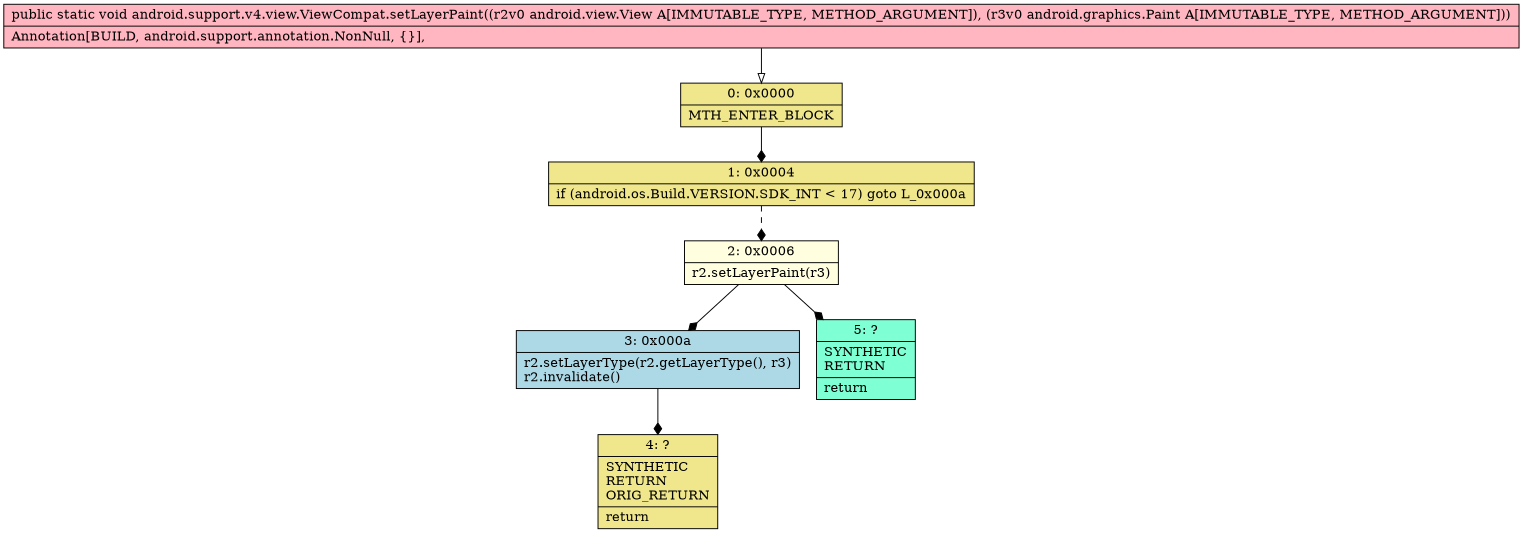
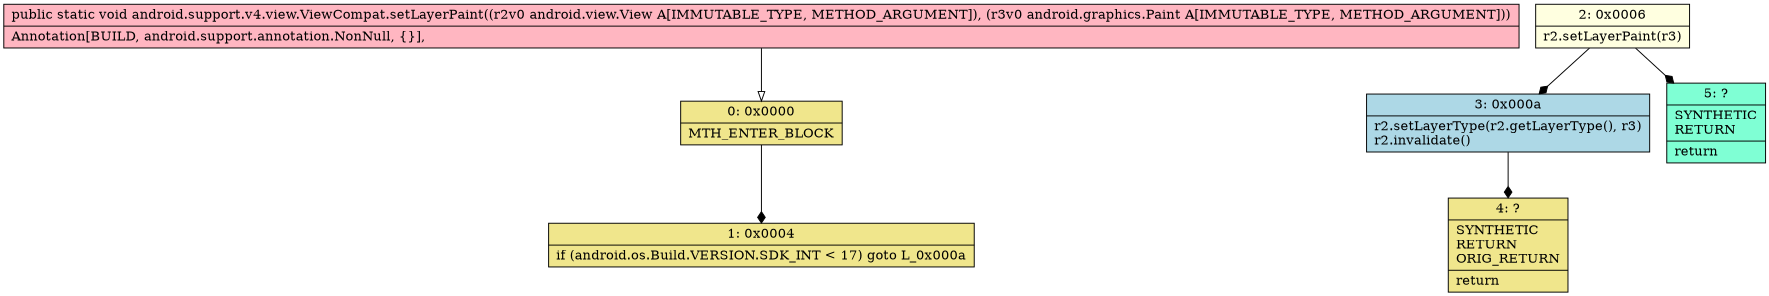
(761, 217) -> none
